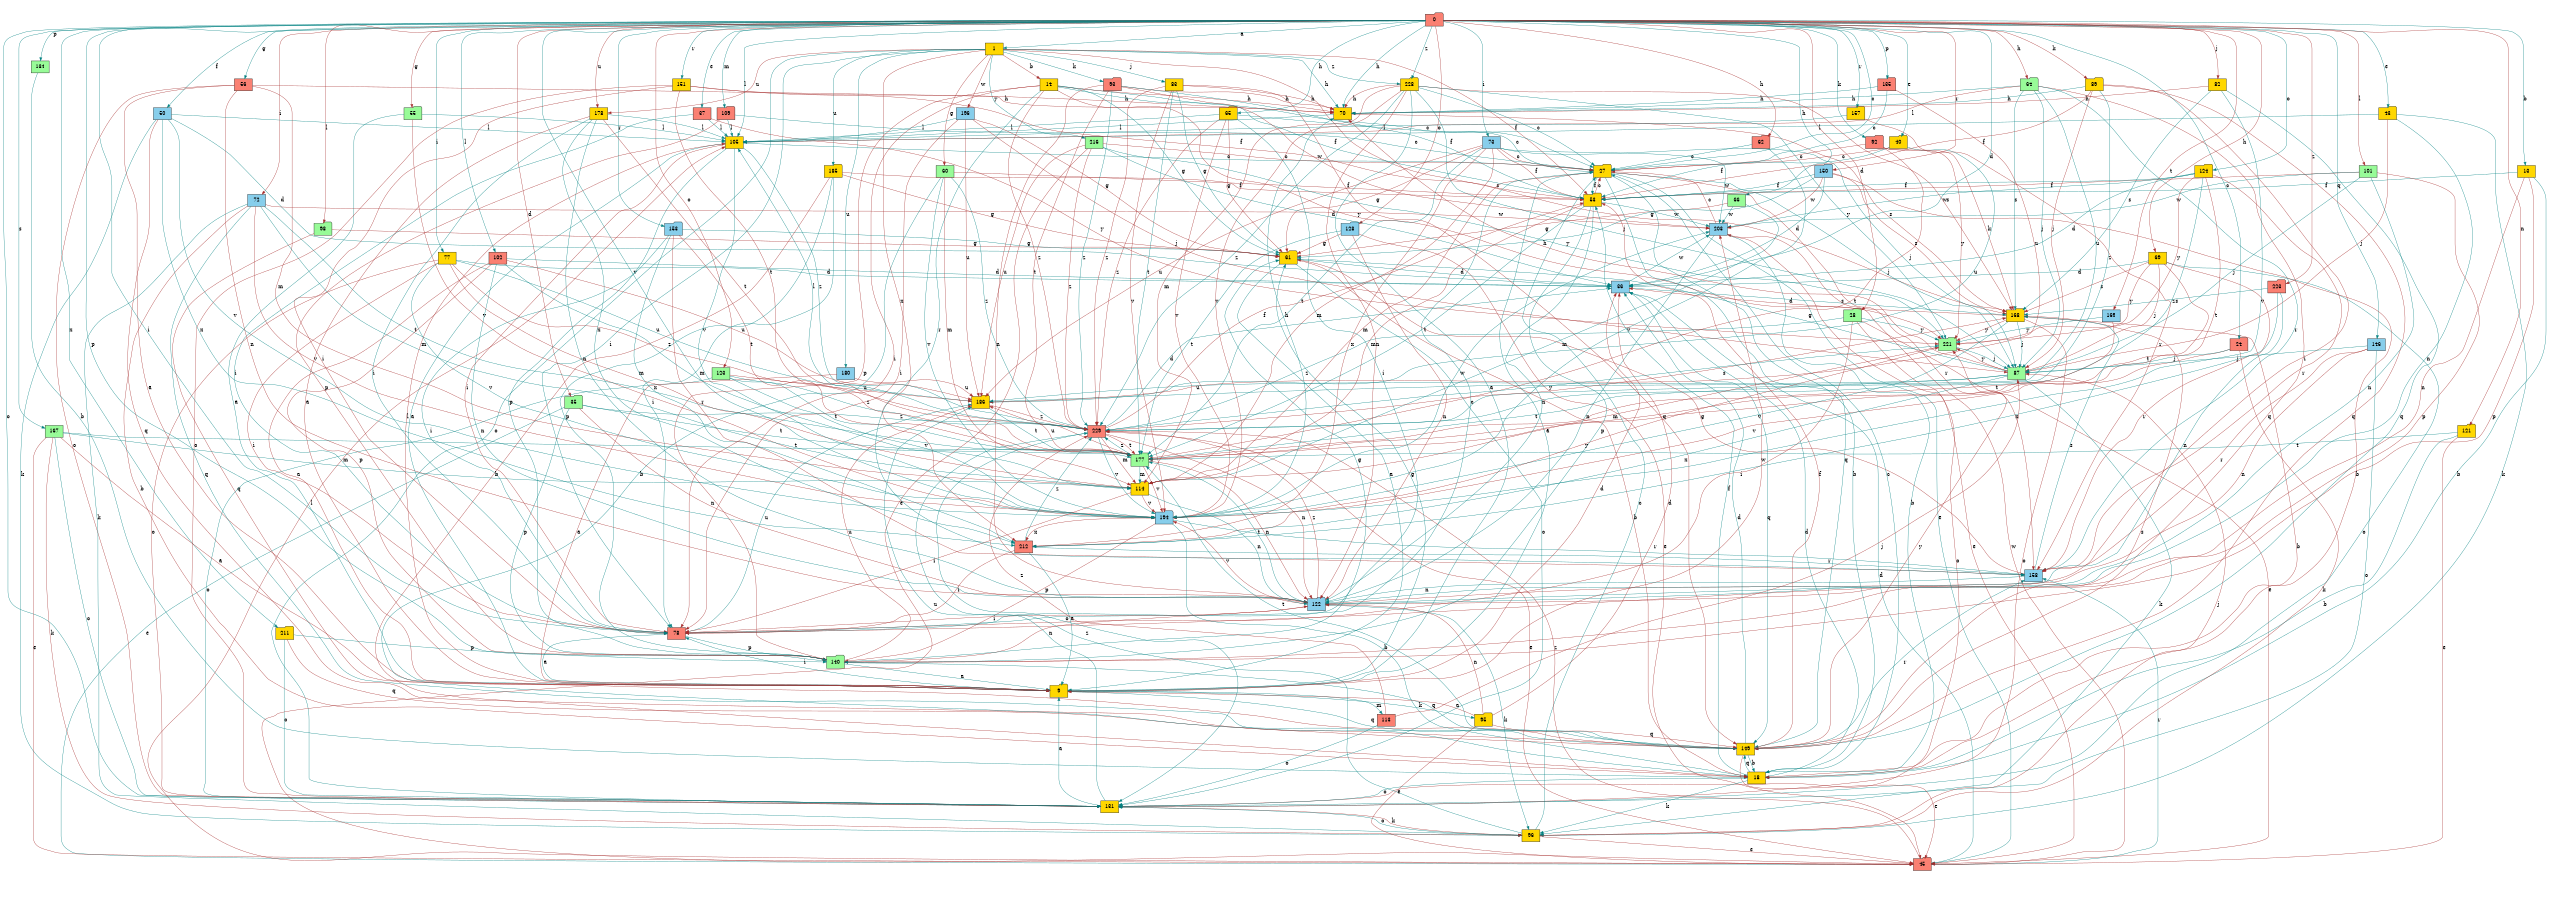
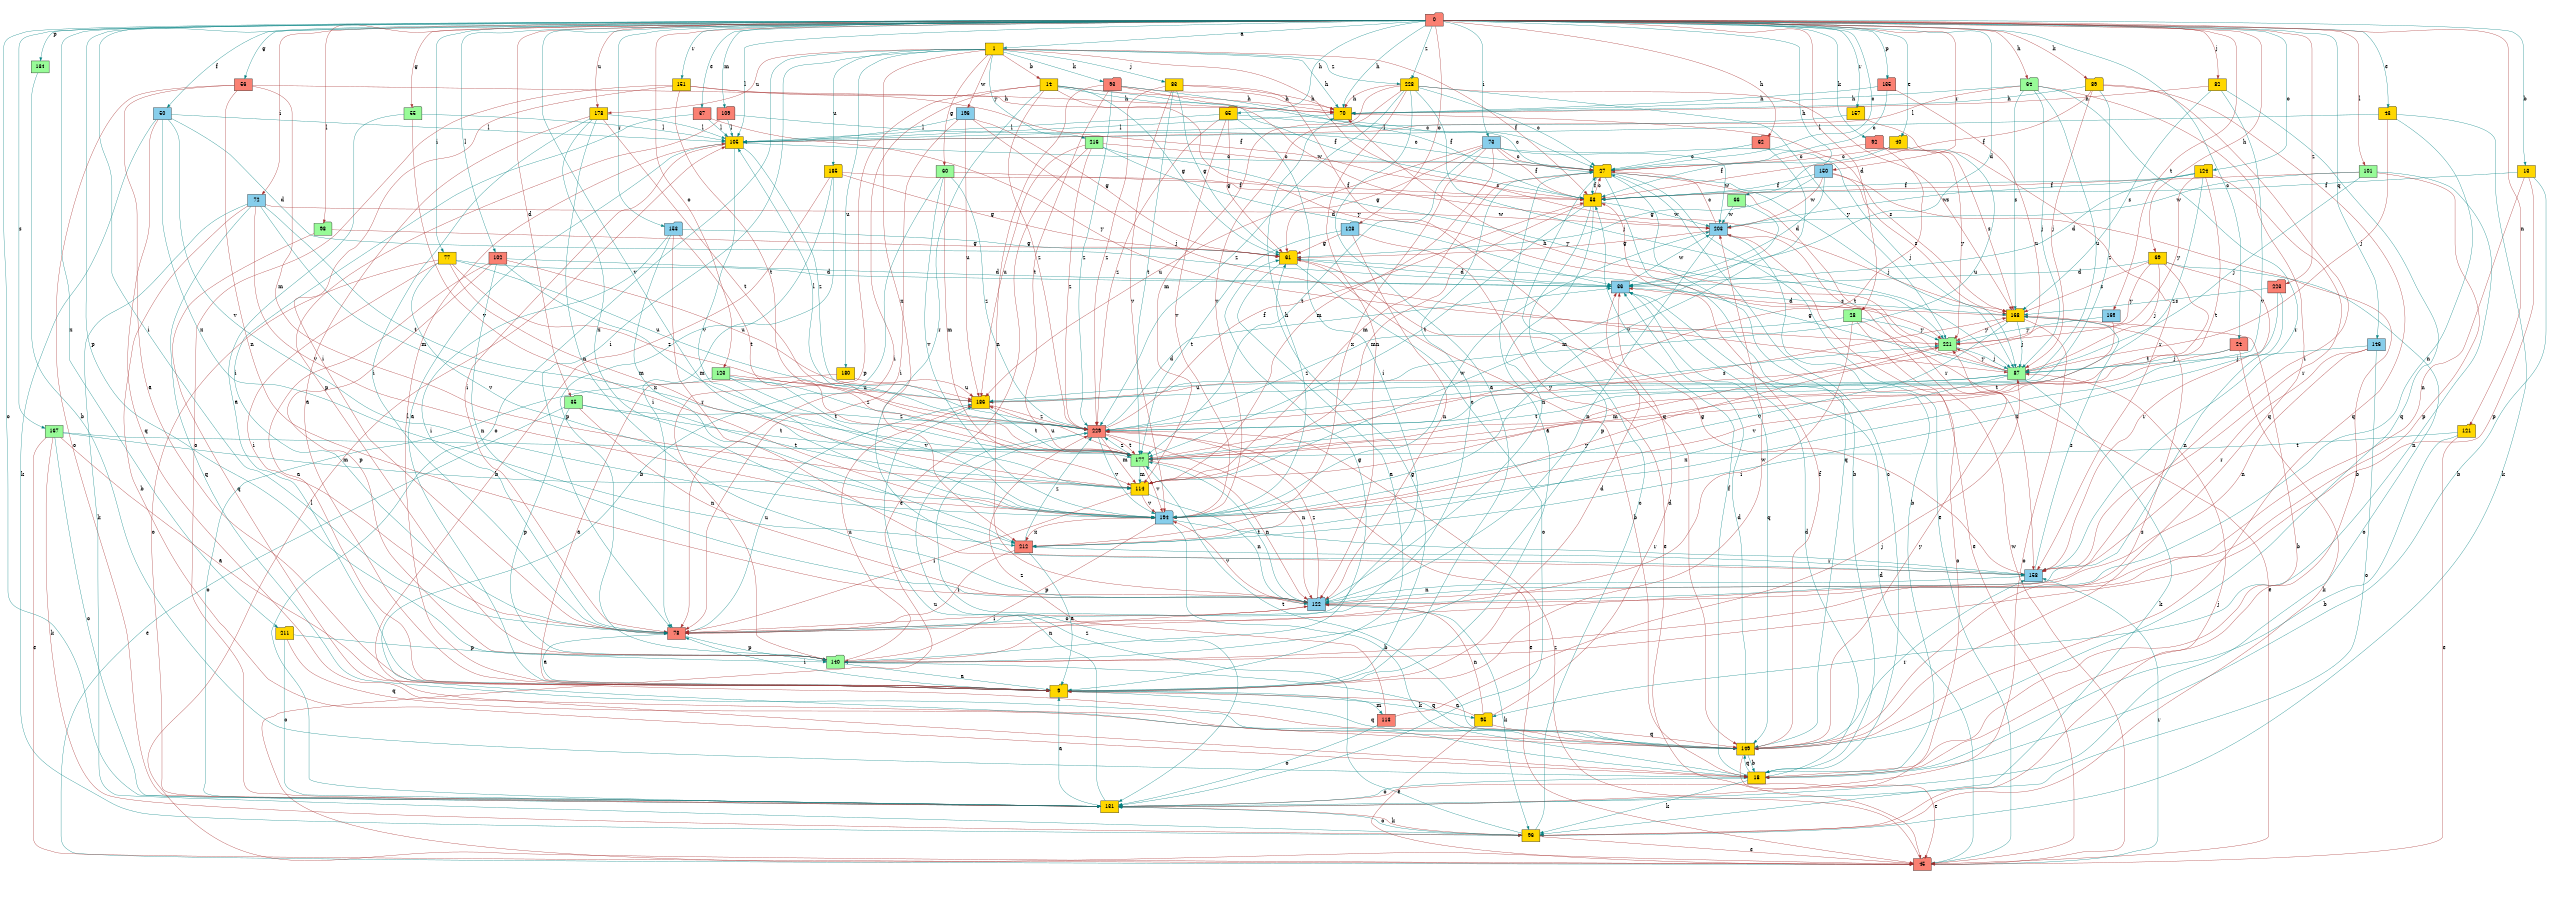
(1514, 227) -> (1516, 250)
(1989, 229) -> (1989, 229)
(846, 374) -> (846, 374)
(531, 458) -> none
(2093, 572) -> (2171, 625)
